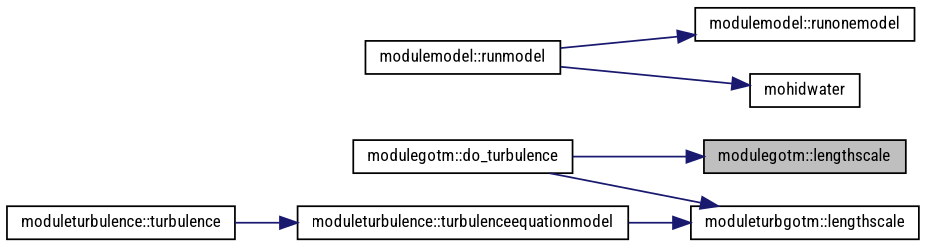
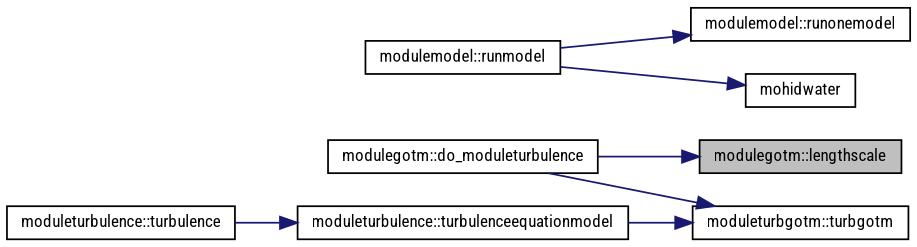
(463, 157) -> (463, 157)
(805, 223) -> (801, 223)
